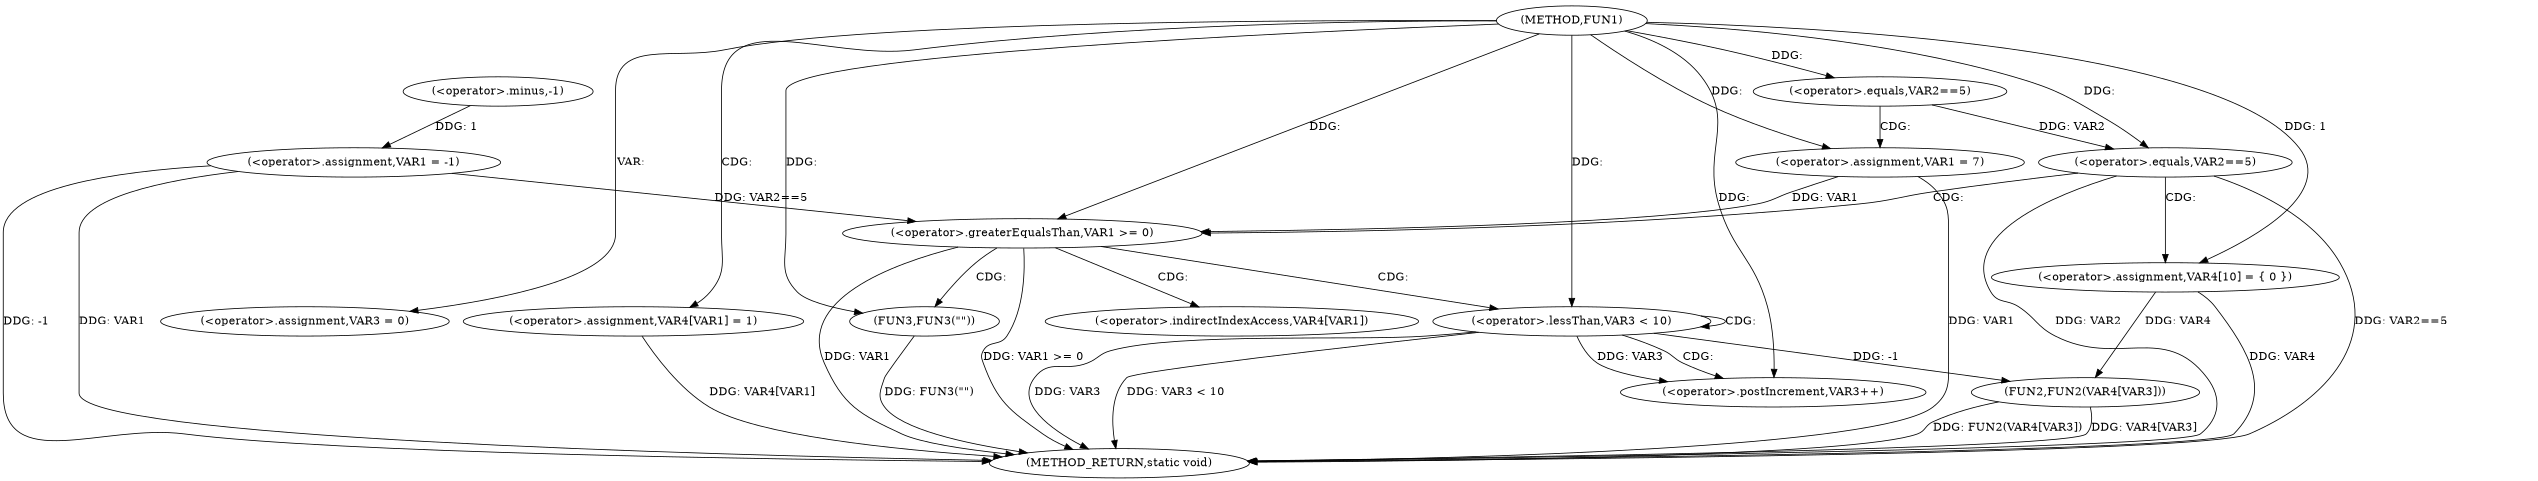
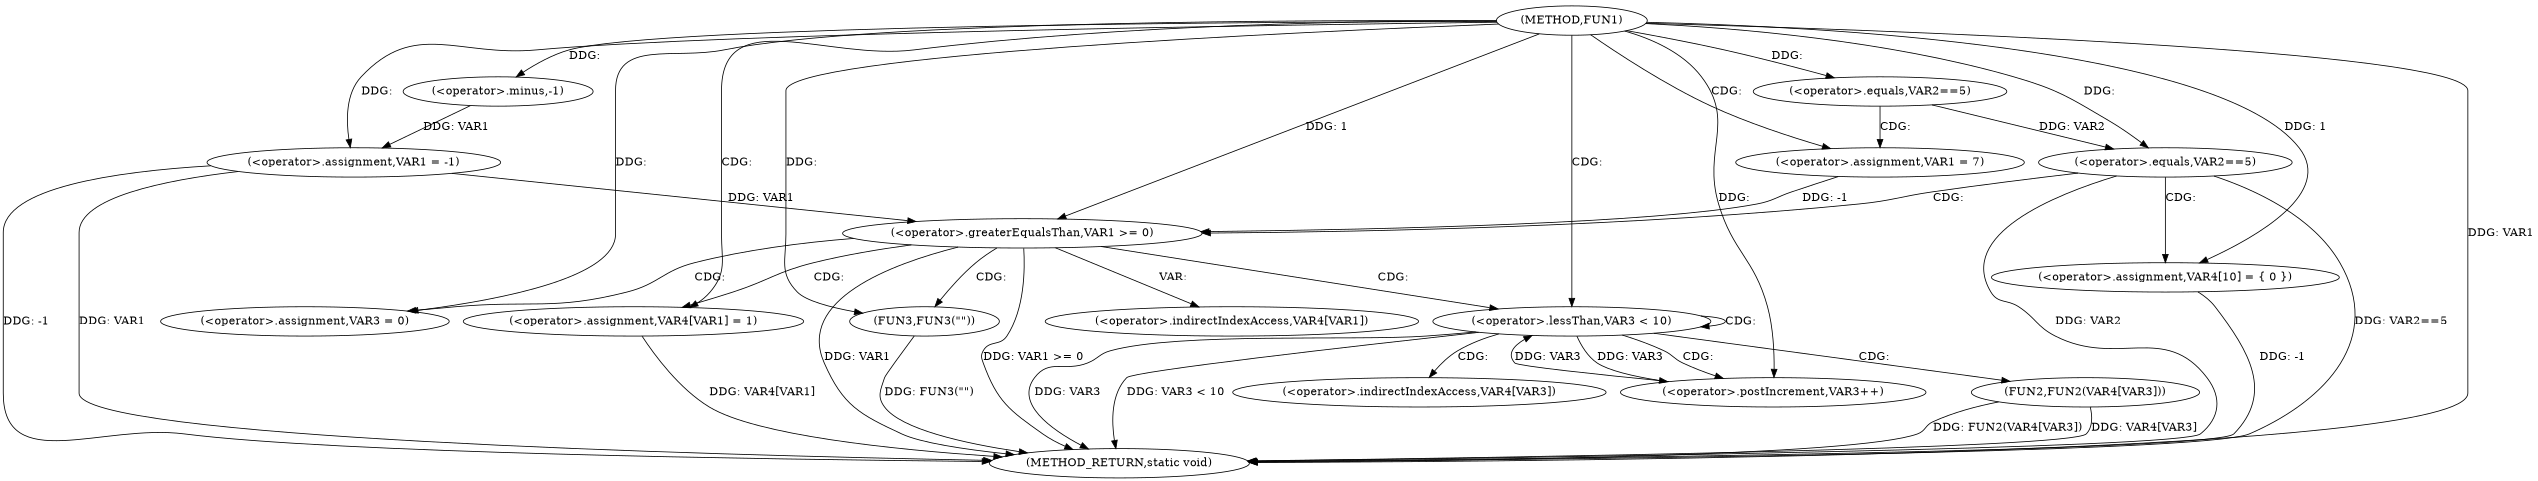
none -> (860, 30)
none -> (891, 34)
(1729, 91) -> (1729, 91)
(457, 127) -> (457, 127)
(1327, 127) -> (1327, 127)
(633, 162) -> (633, 162)
(1589, 162) -> (1589, 162)
(761, 198) -> (761, 198)
(1825, 198) -> (1825, 198)
none -> (799, 267)
(1175, 277) -> (1175, 277)
none -> (638, 289)
(2128, 331) -> none
(1876, 357) -> (1876, 357)
(2283, 357) -> (2283, 357)
none -> (1577, 372)
none -> (1419, 392)
(1720, 444) -> (2429, 413)
